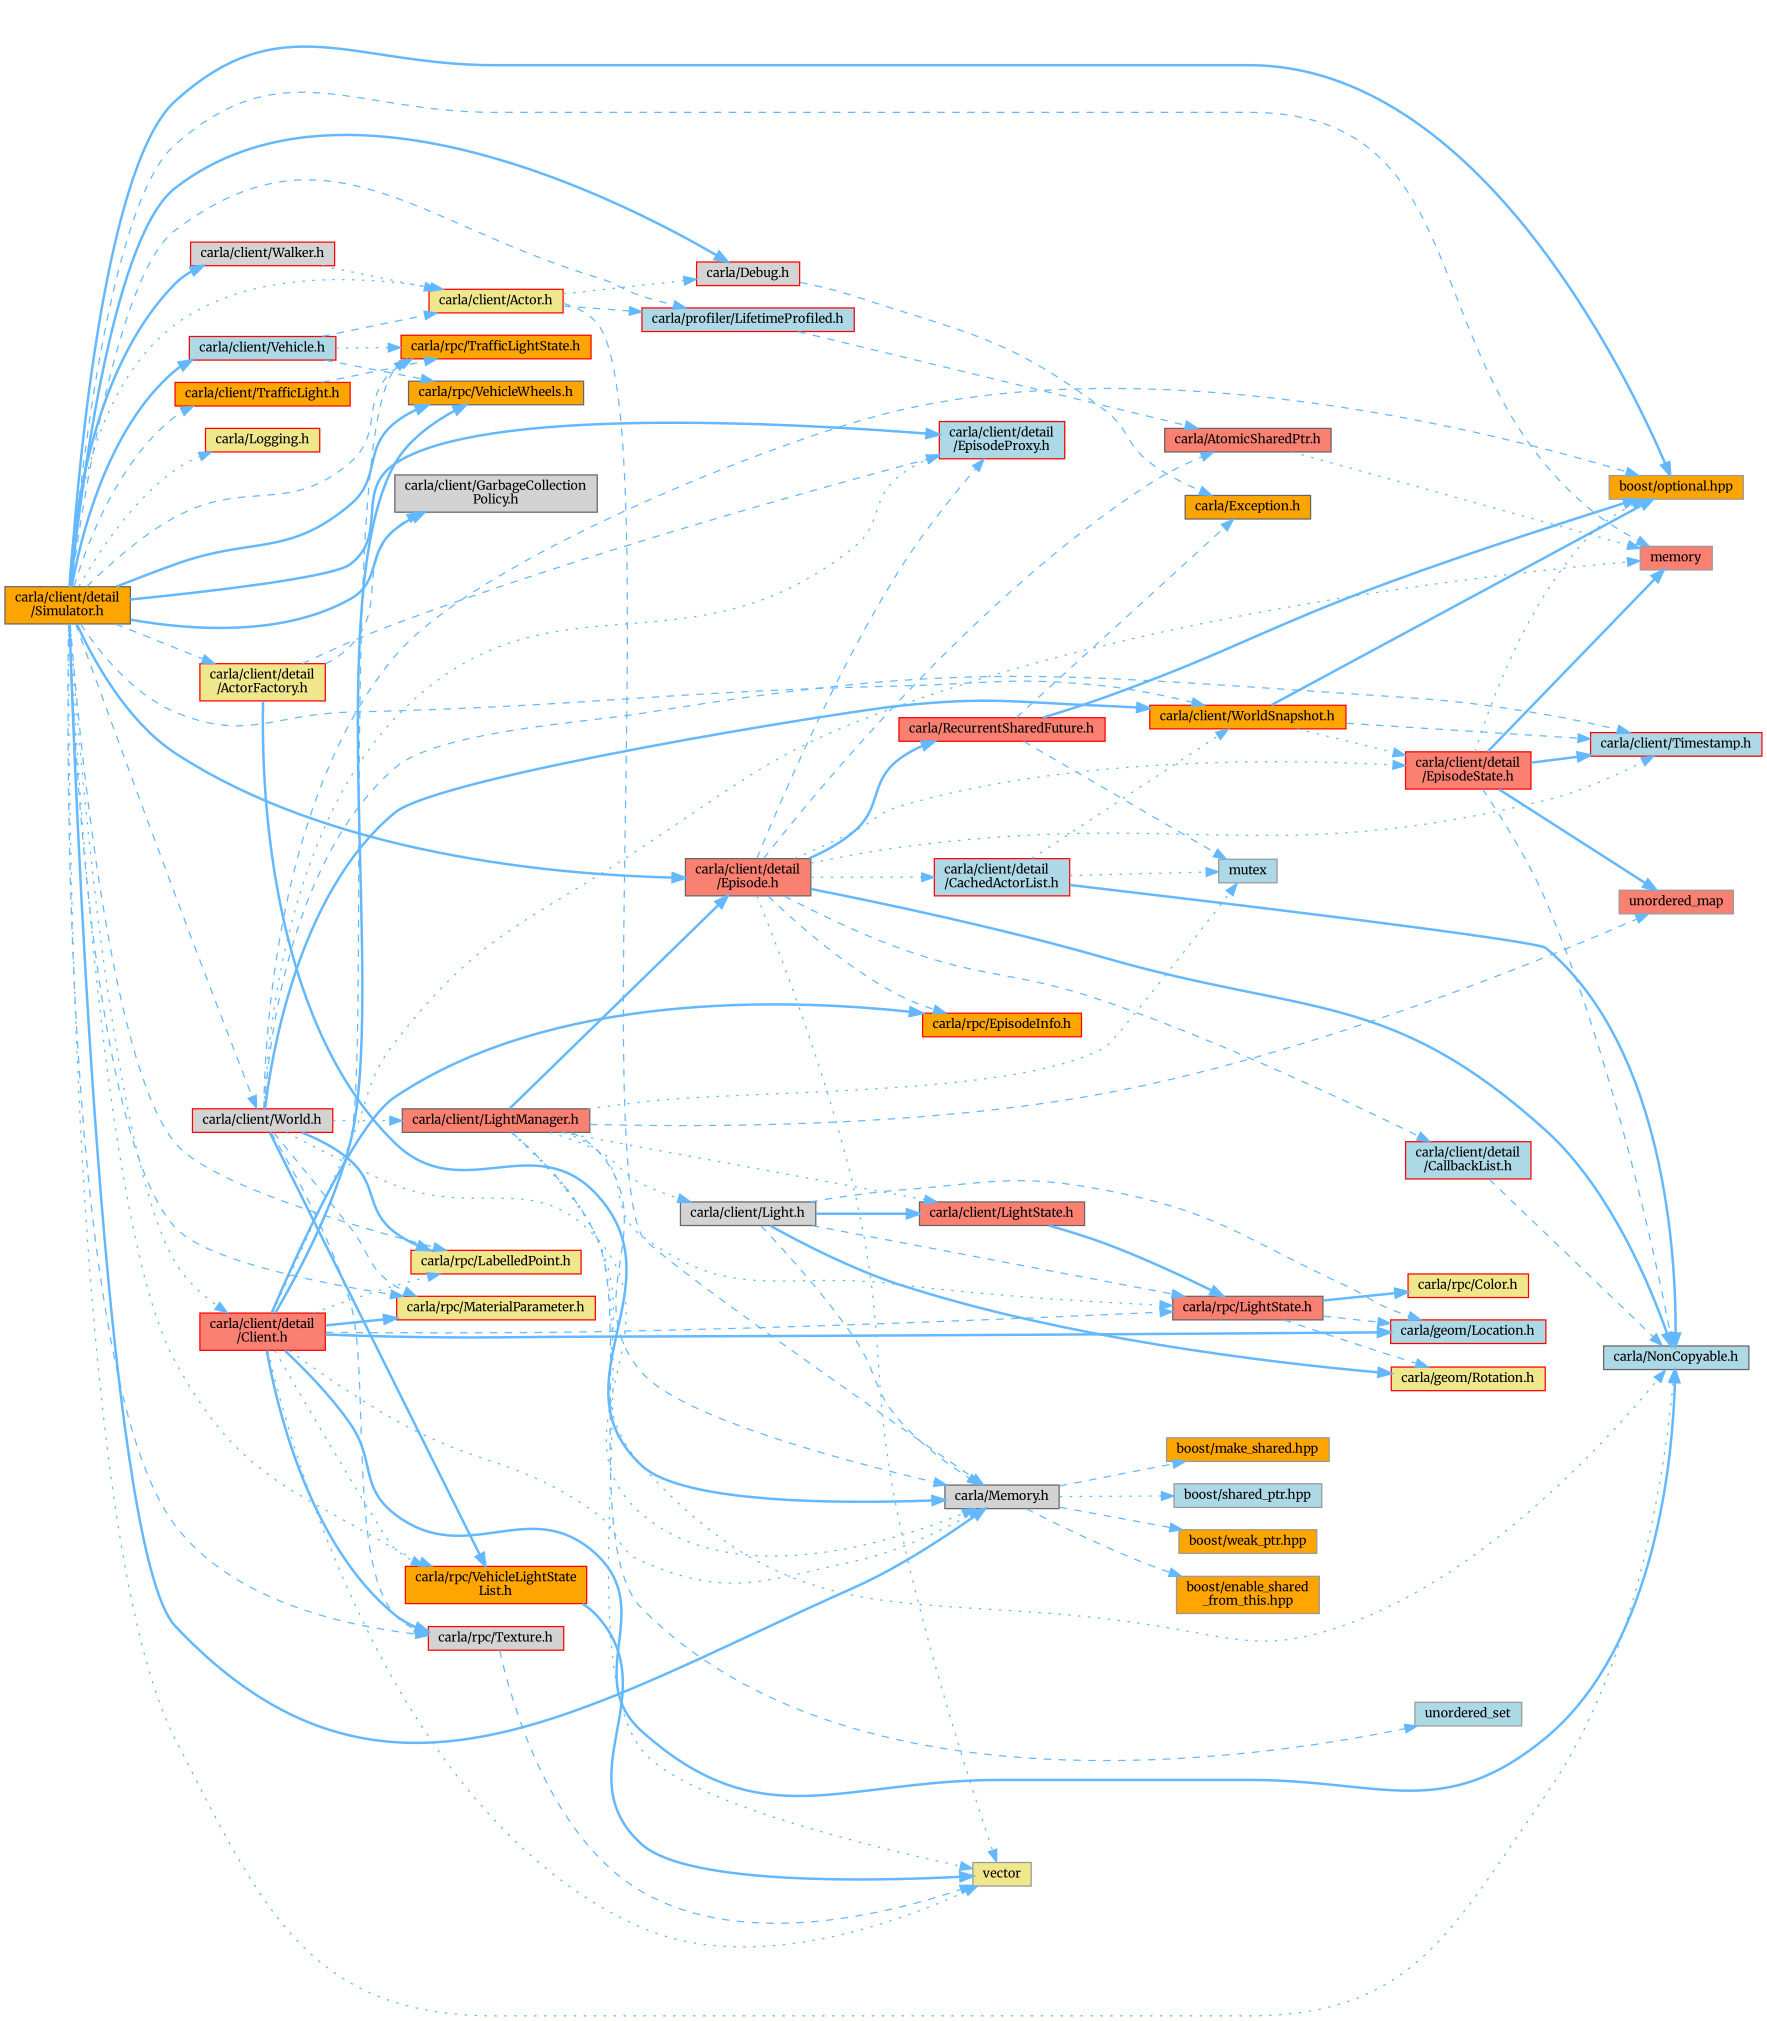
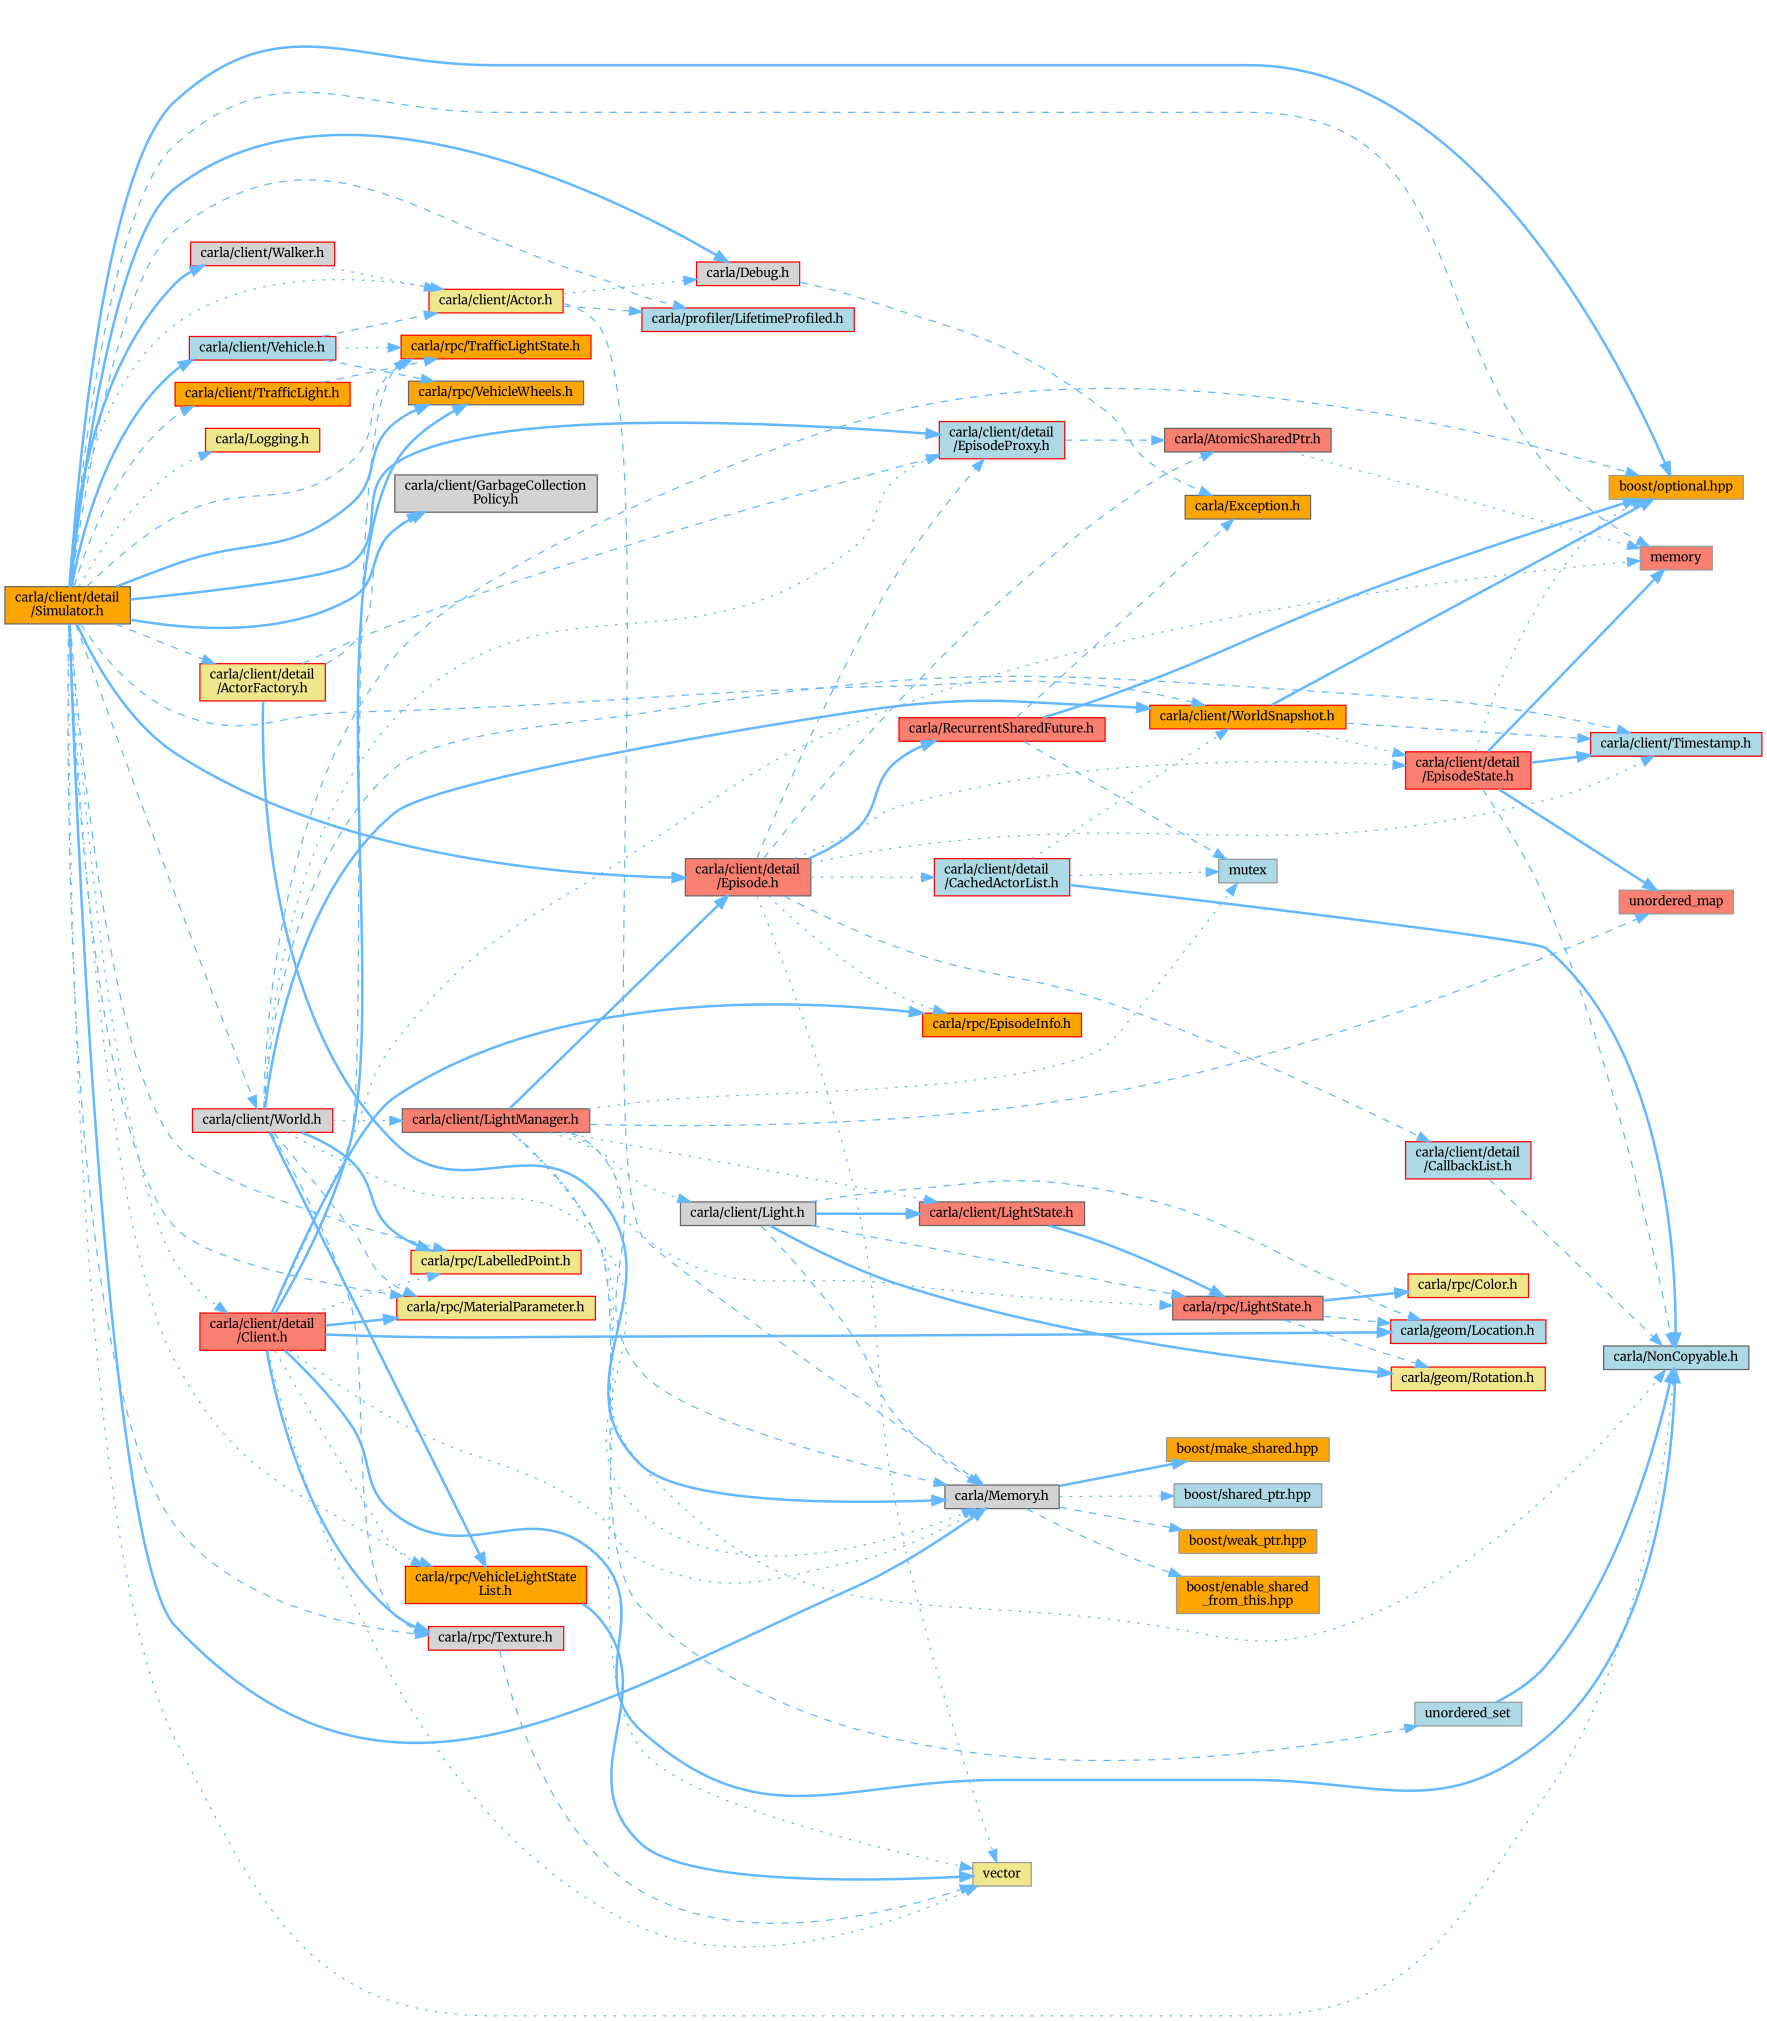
(992, 378) -> (1108, 440)
(845, 961) -> (845, 961)
(1309, 1005) -> (1611, 1559)
(743, 1328) -> none
(1116, 1475) -> (1116, 1475)
